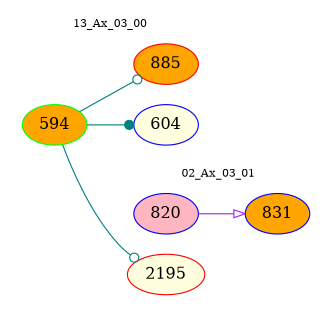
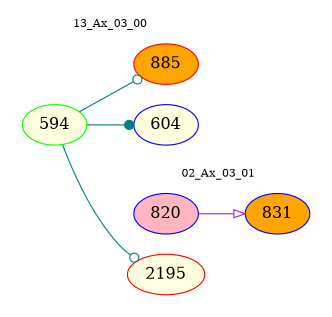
(55, 125) -> (55, 125)
